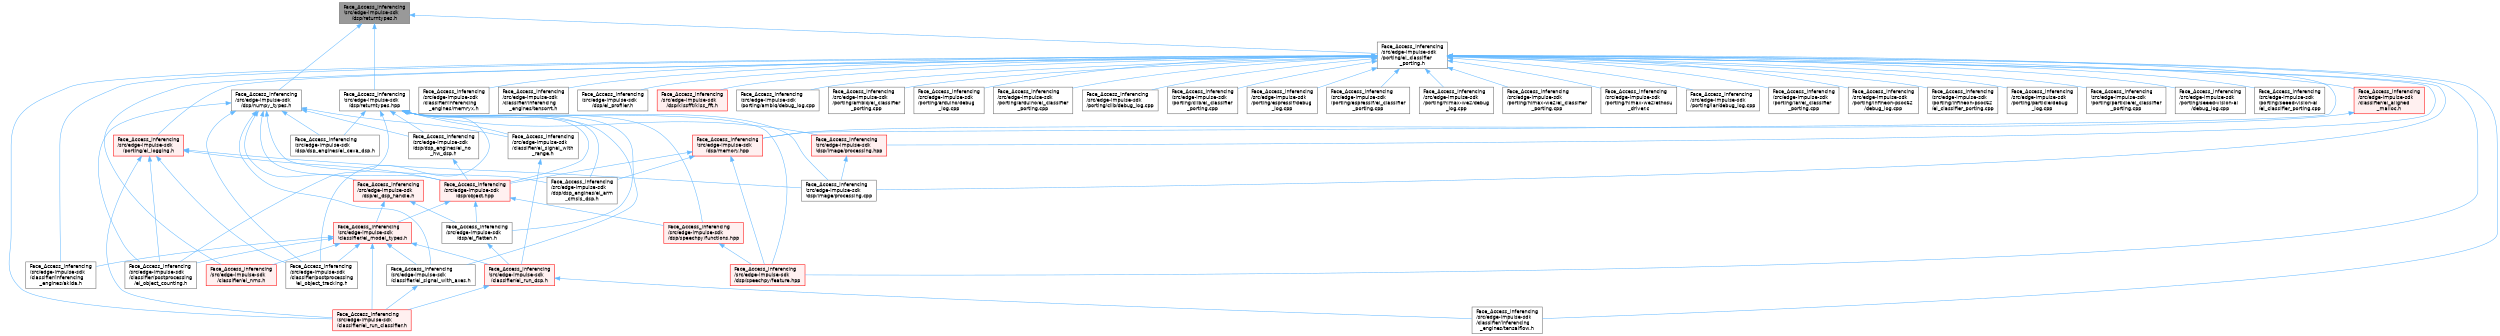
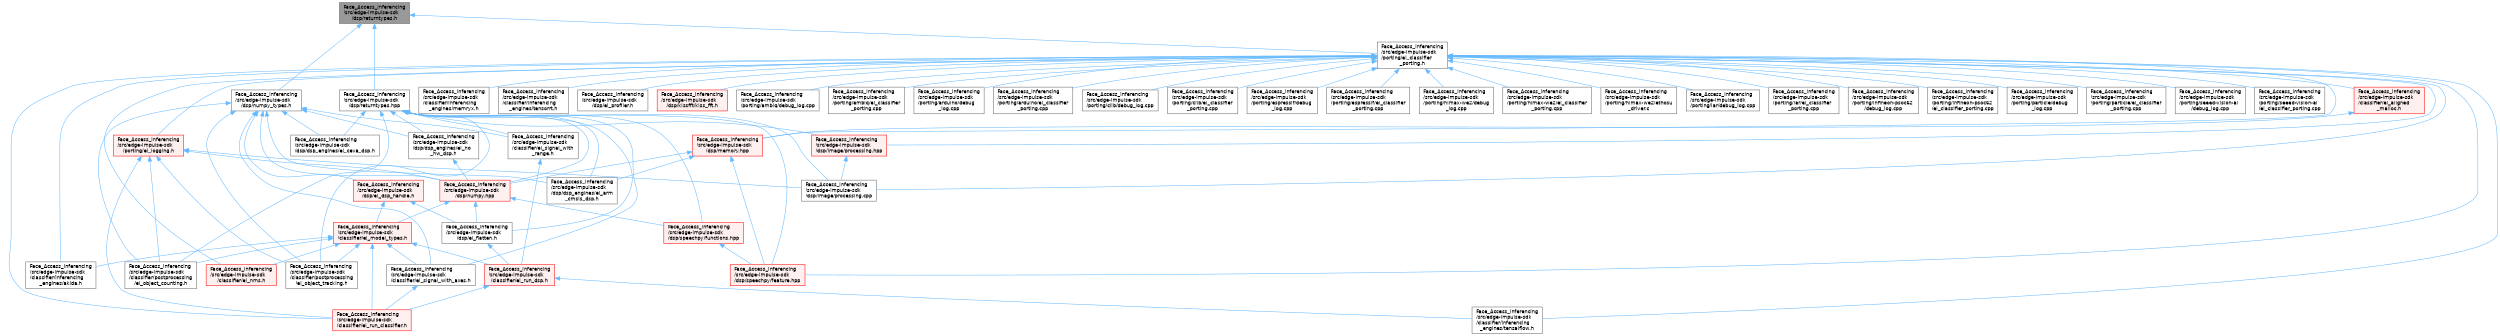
(475, 191) -> (475, 191)
